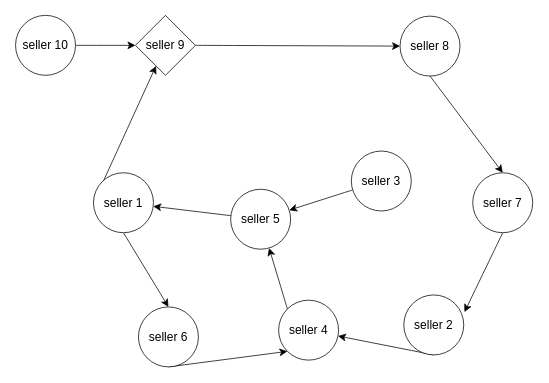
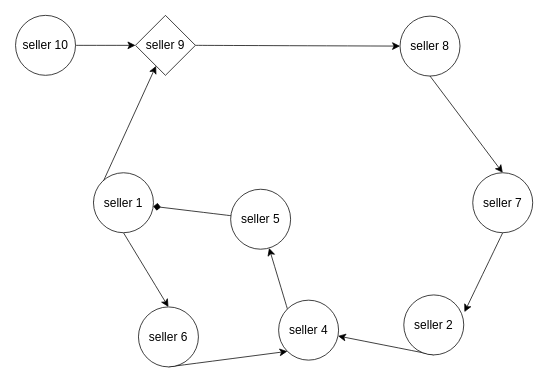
(381, 181) -> none
(323, 199) -> none
(161, 207) -> (161, 207)
